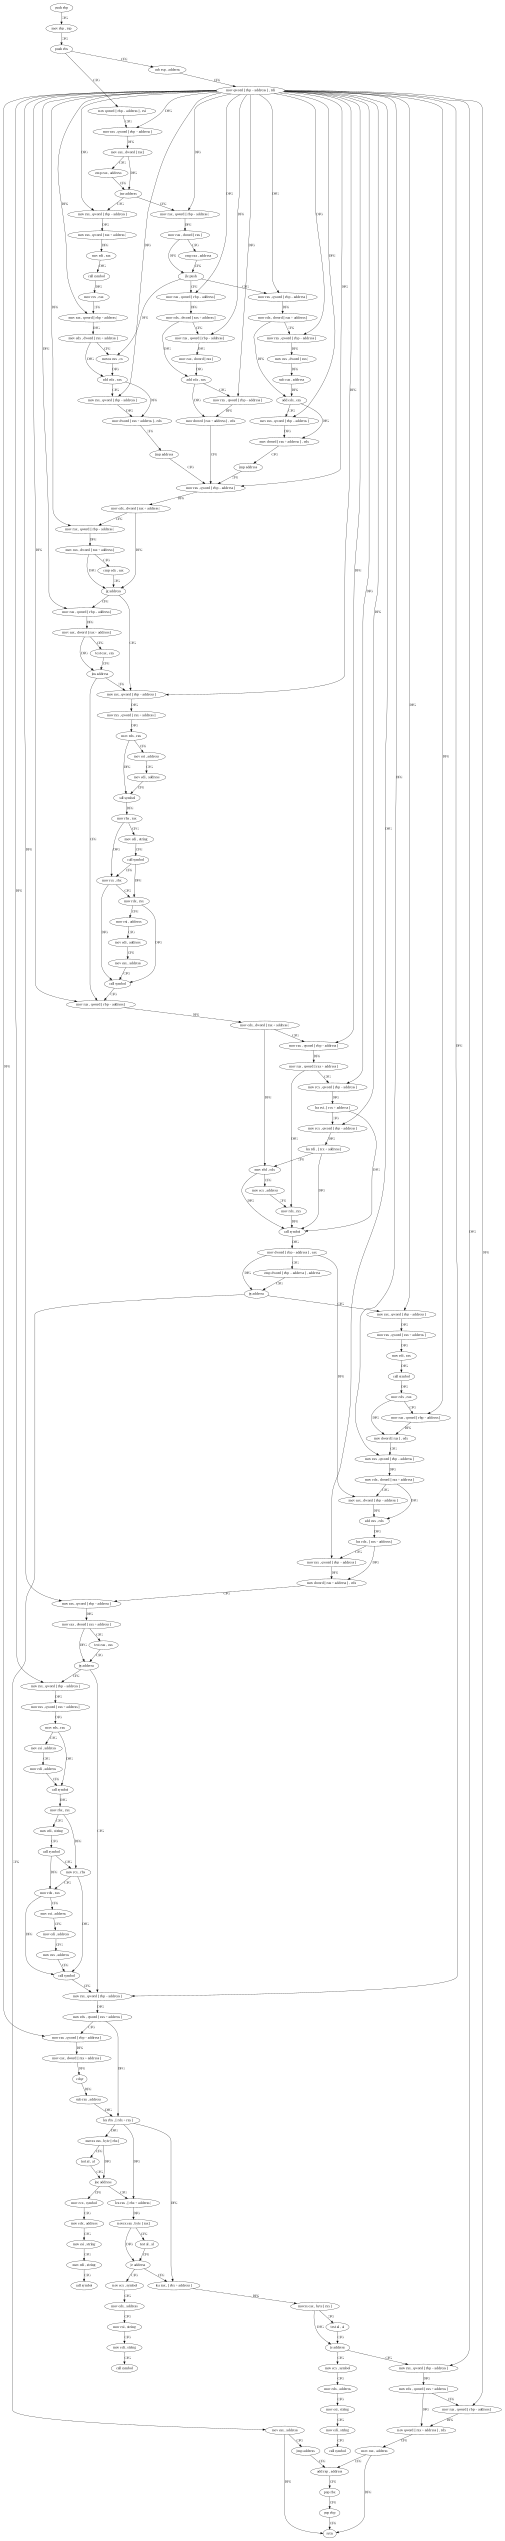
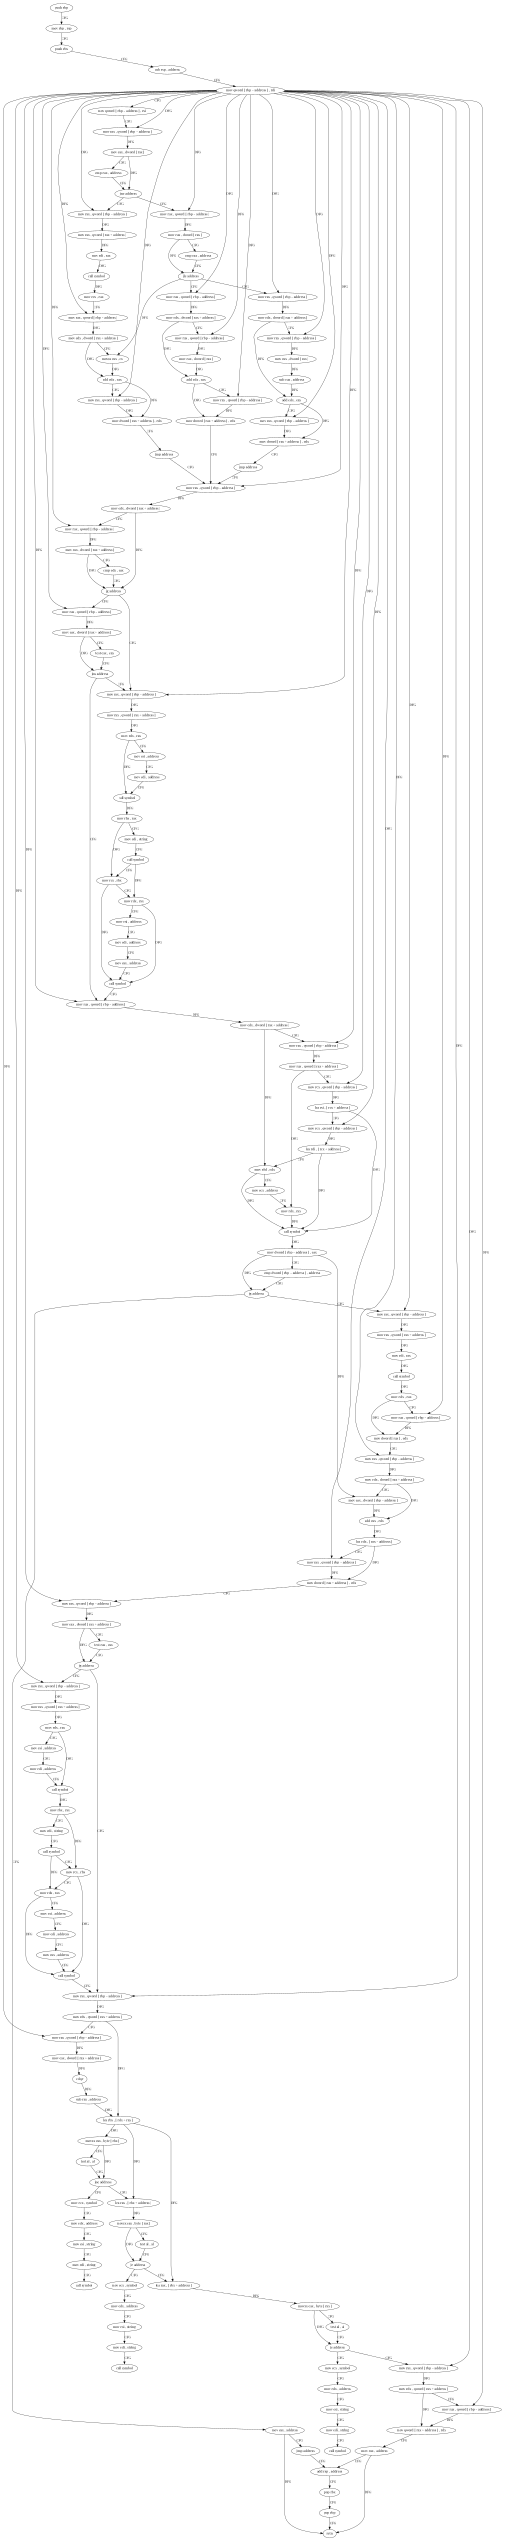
(91, 79) -> (174, 95)
(191, 276) -> (191, 276)
